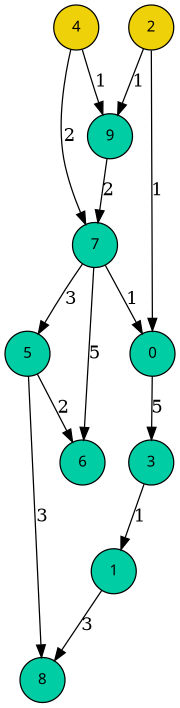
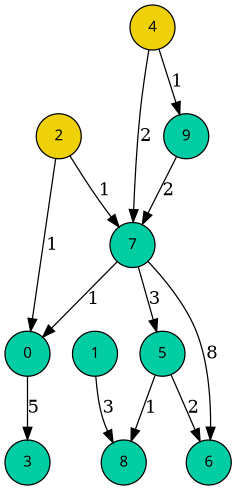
(133, 76) -> (90, 187)
(95, 354) -> (212, 354)
(135, 511) -> none
(42, 517) -> (151, 408)
